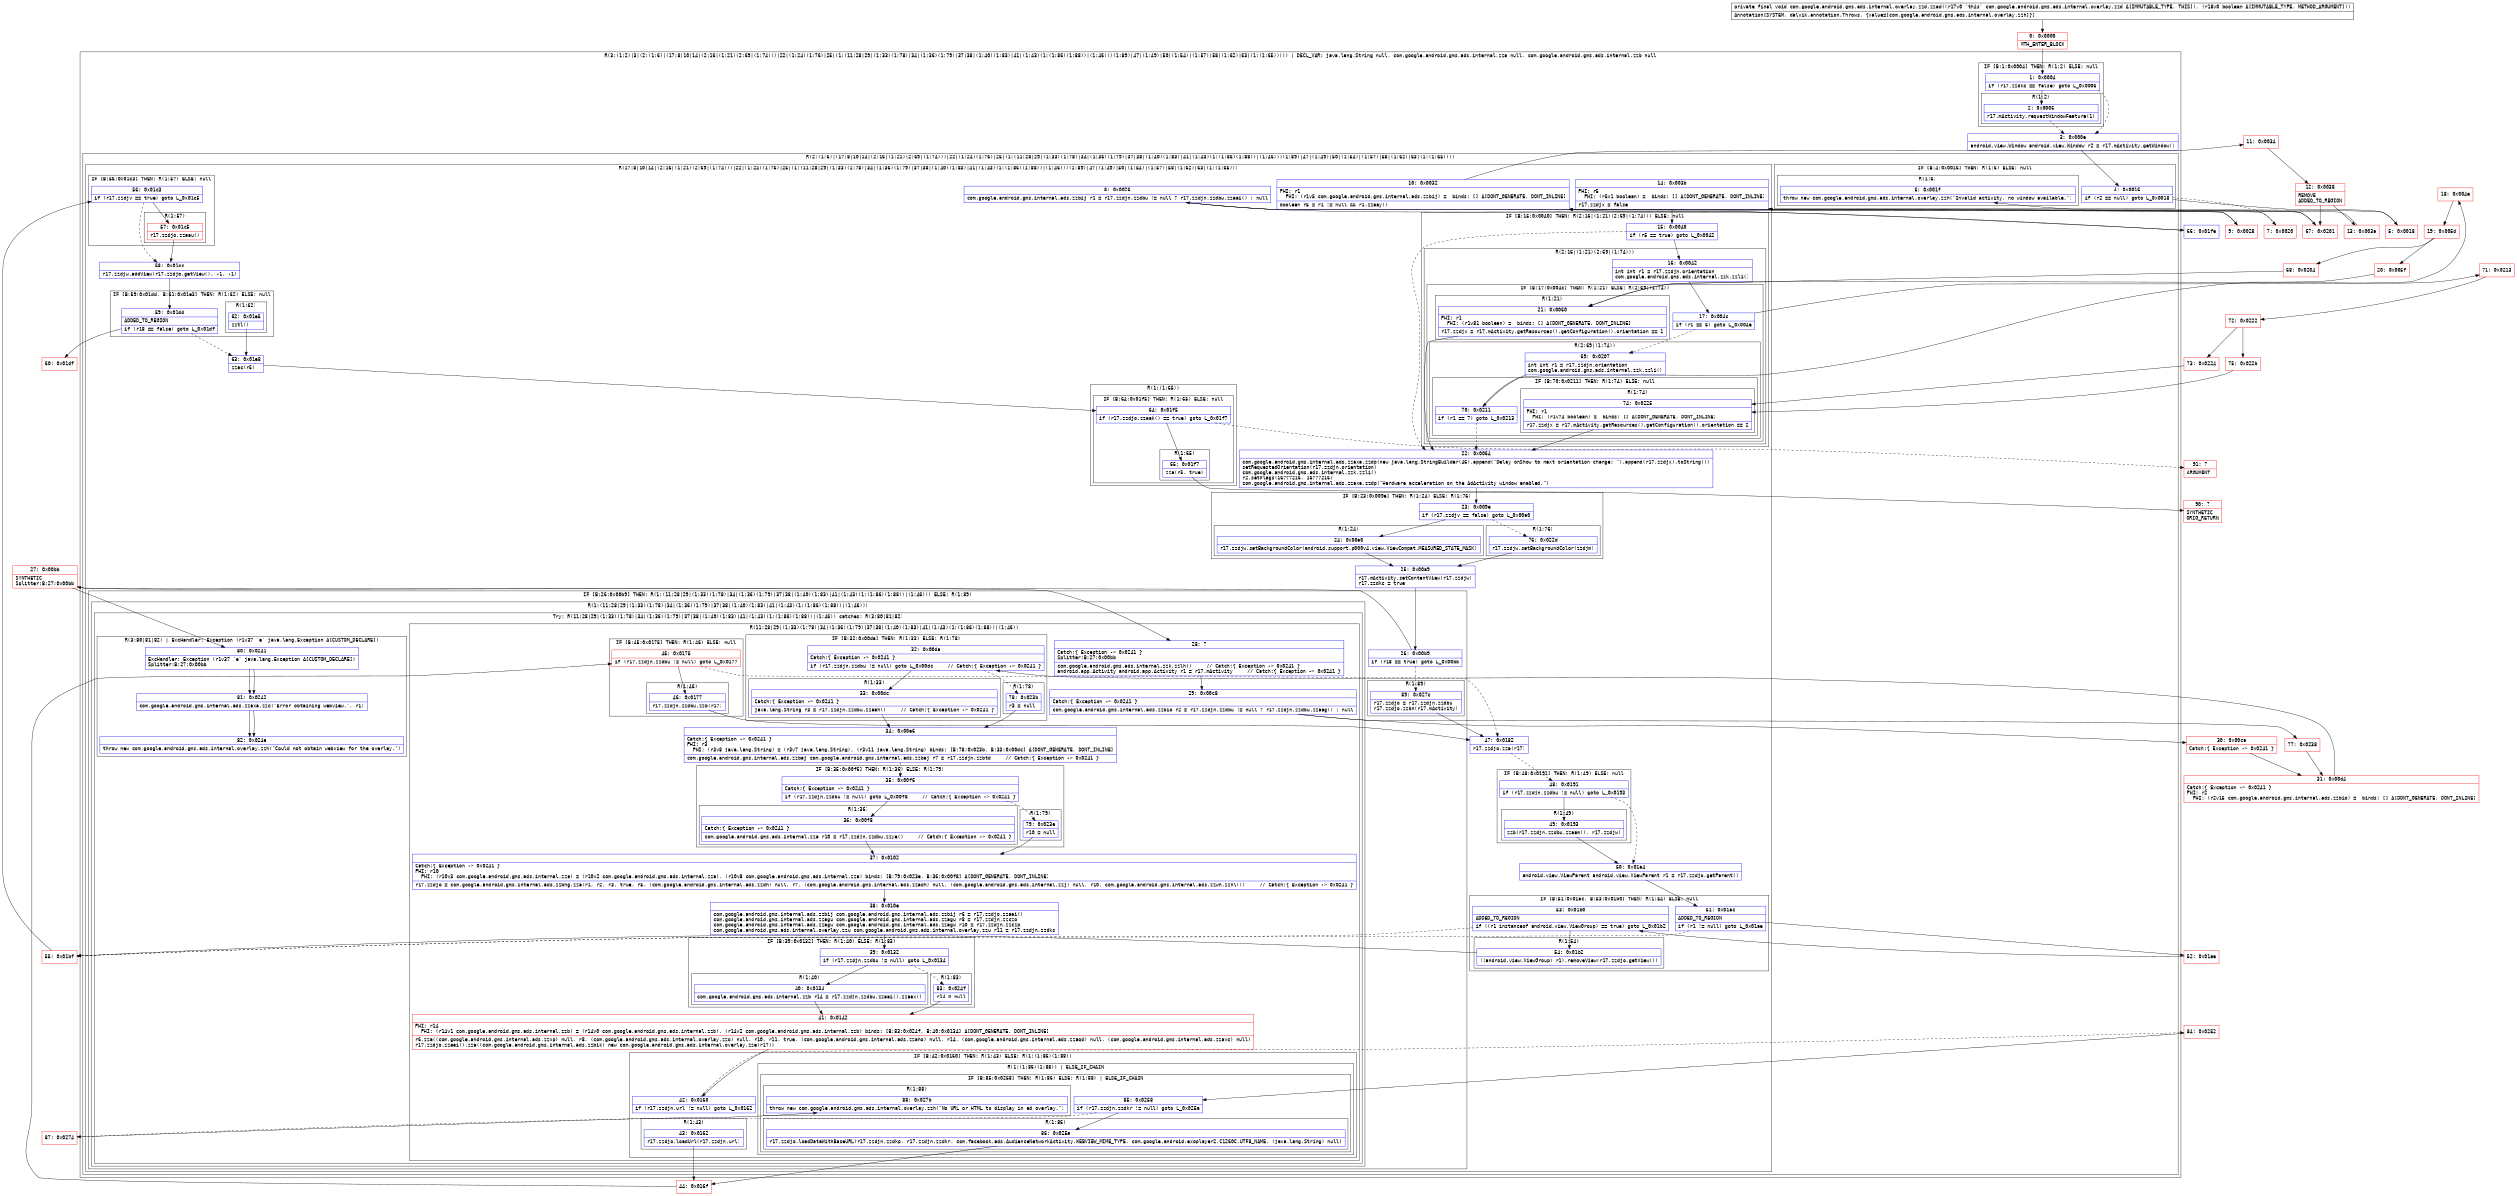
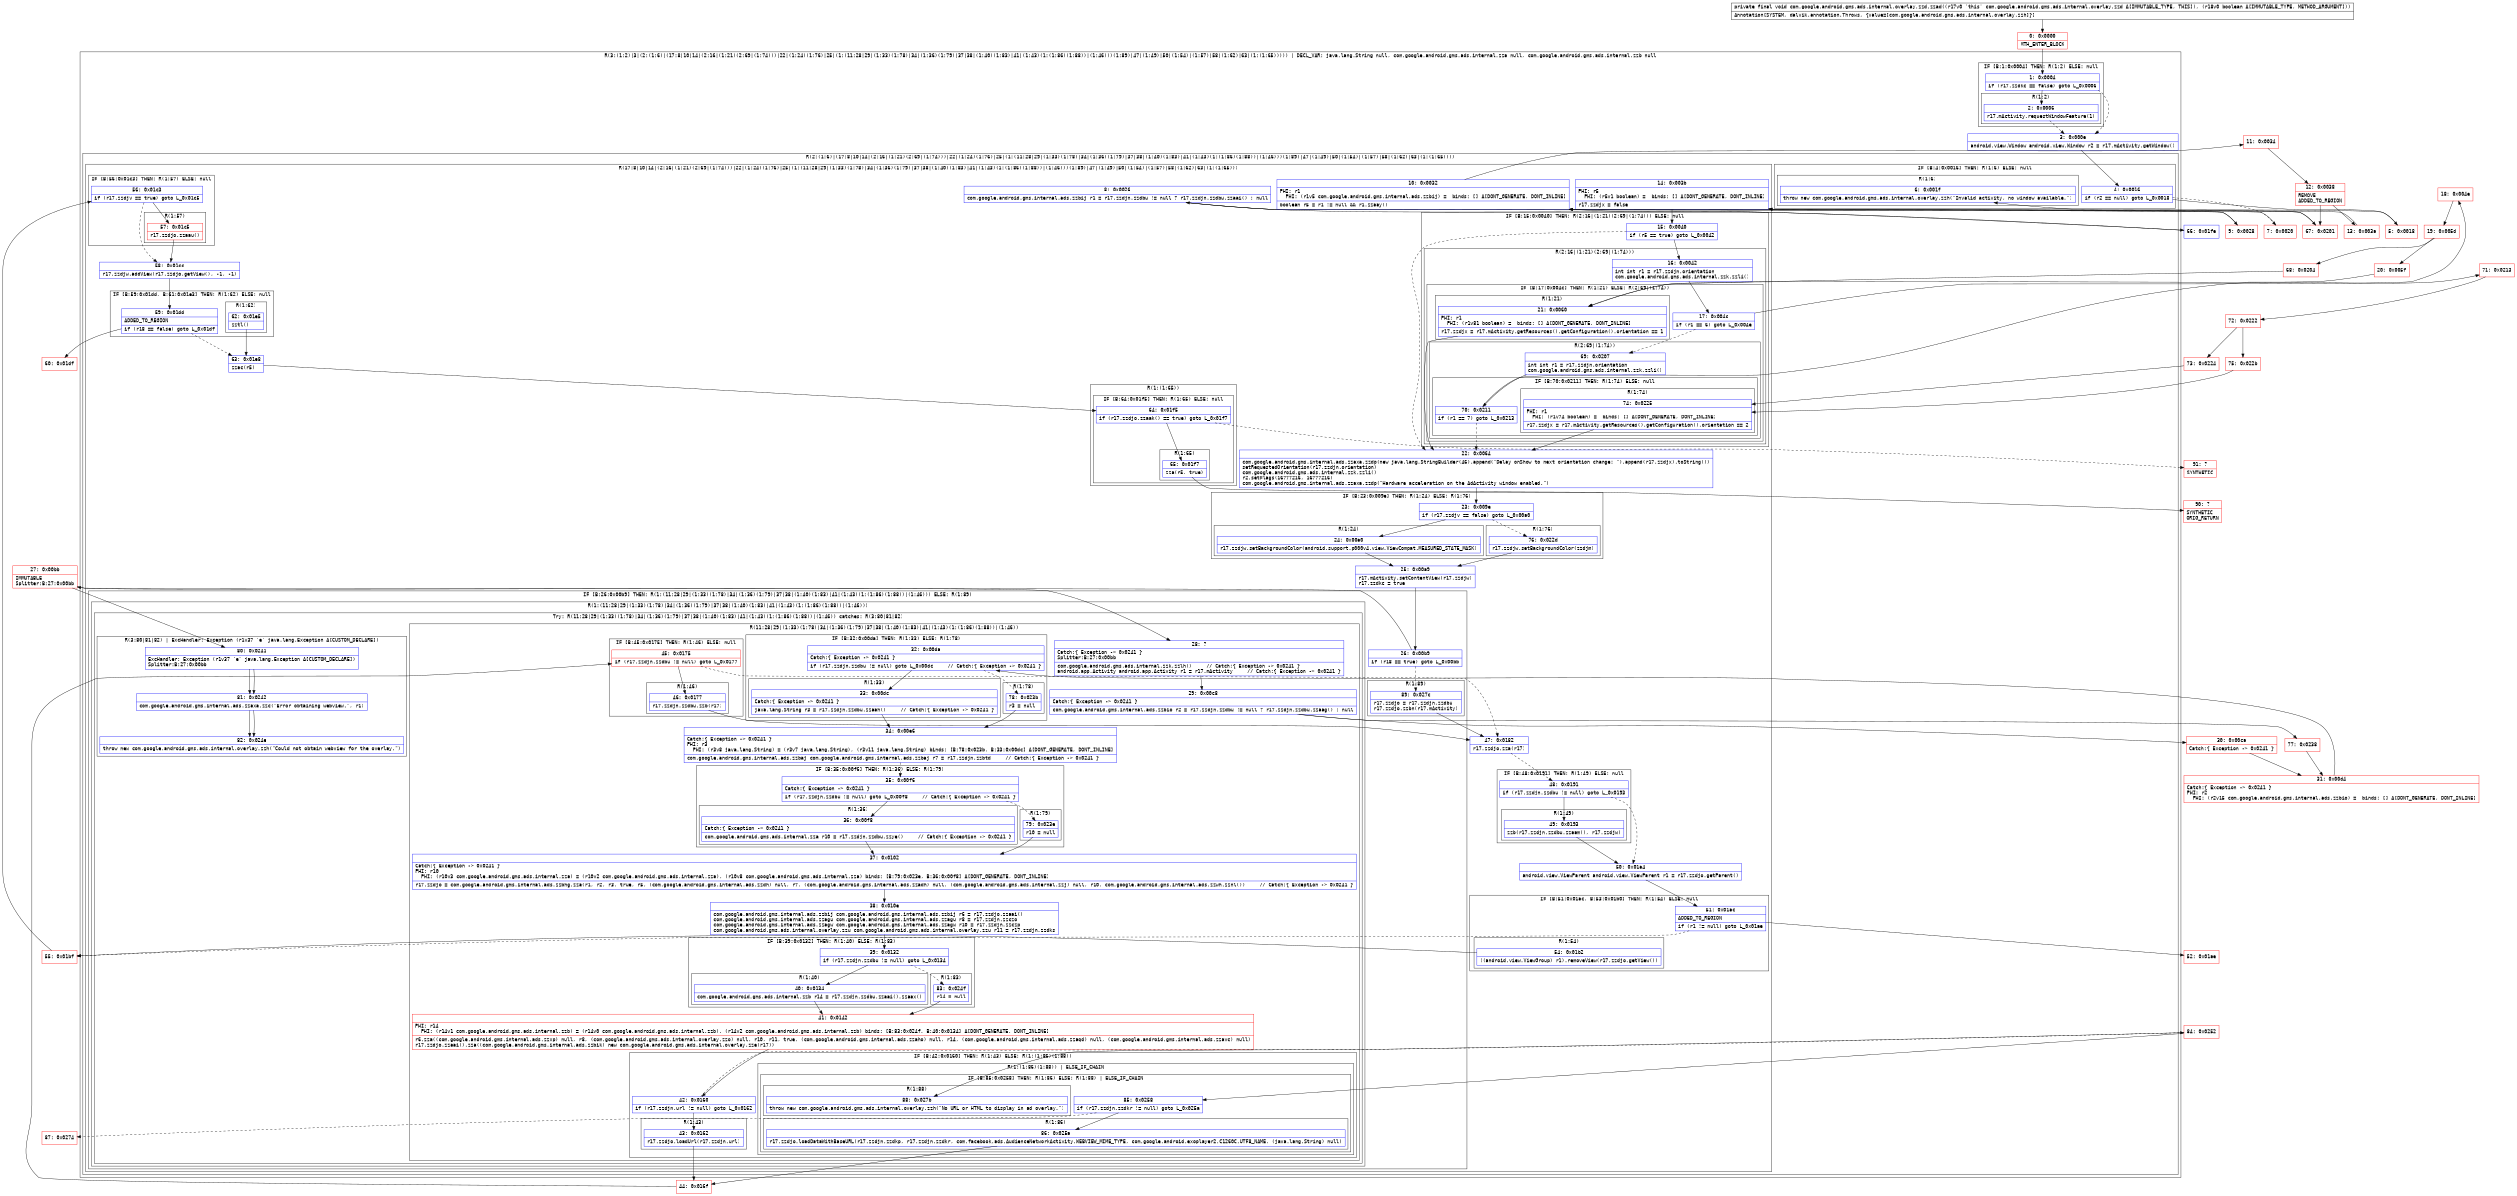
(2199, 473) -> (2200, 473)
(29, 578) -> (29, 578)
(1571, 919) -> none
none -> (694, 1121)
(445, 1124) -> (1557, 1046)
